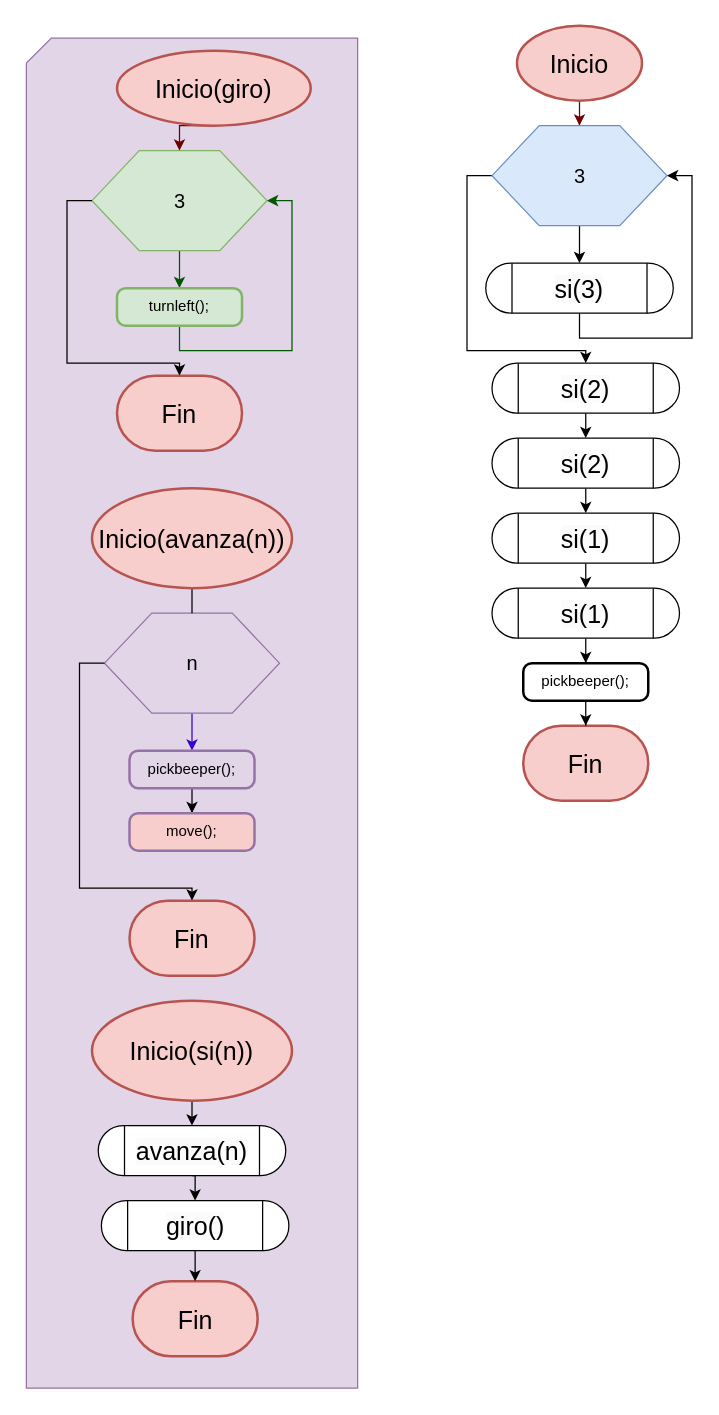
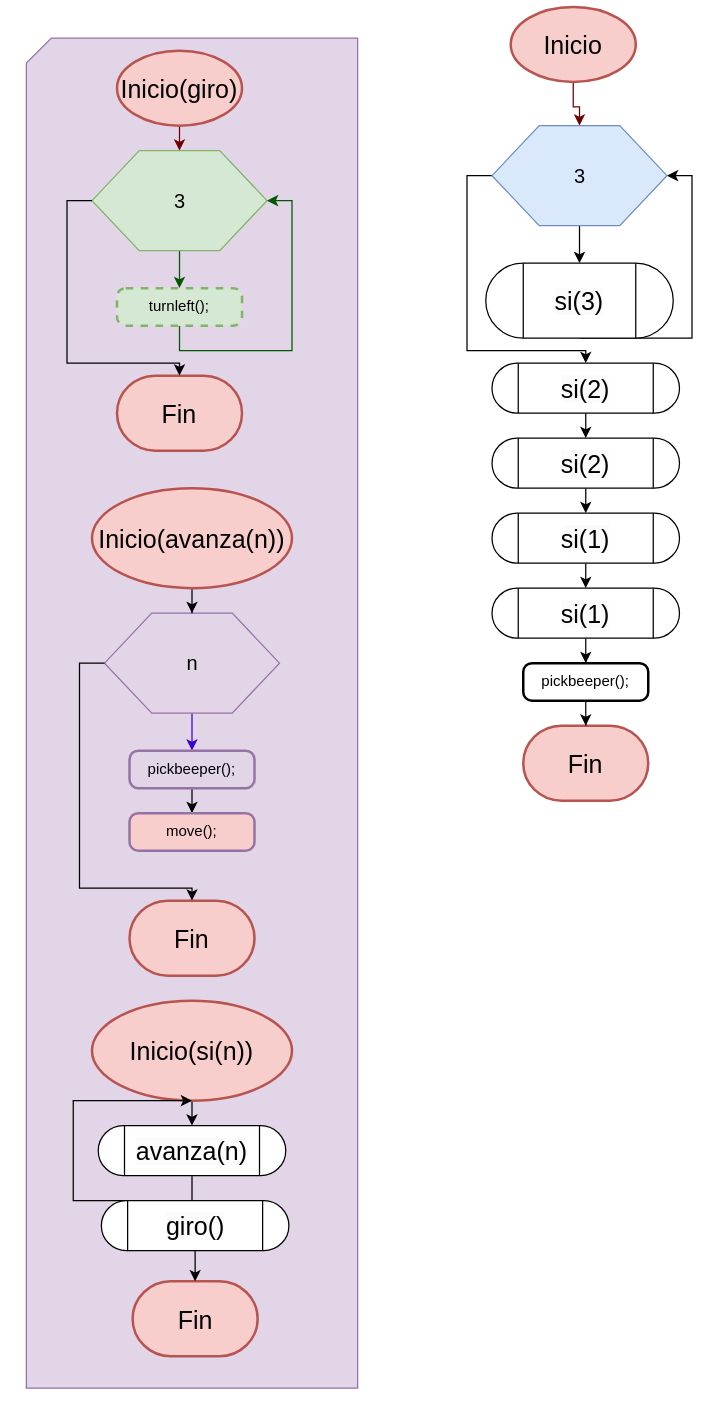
(579, 63) -> (573, 44)
(214, 88) -> (179, 88)
(579, 288) -> (579, 301)
(179, 307) -> (179, 307)
(192, 606) -> (192, 603)
(195, 1183) -> (73, 1121)
